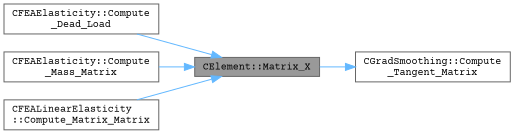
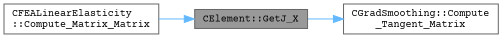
(81, 19) -> none
(81, 67) -> none
(257, 67) -> (251, 19)
